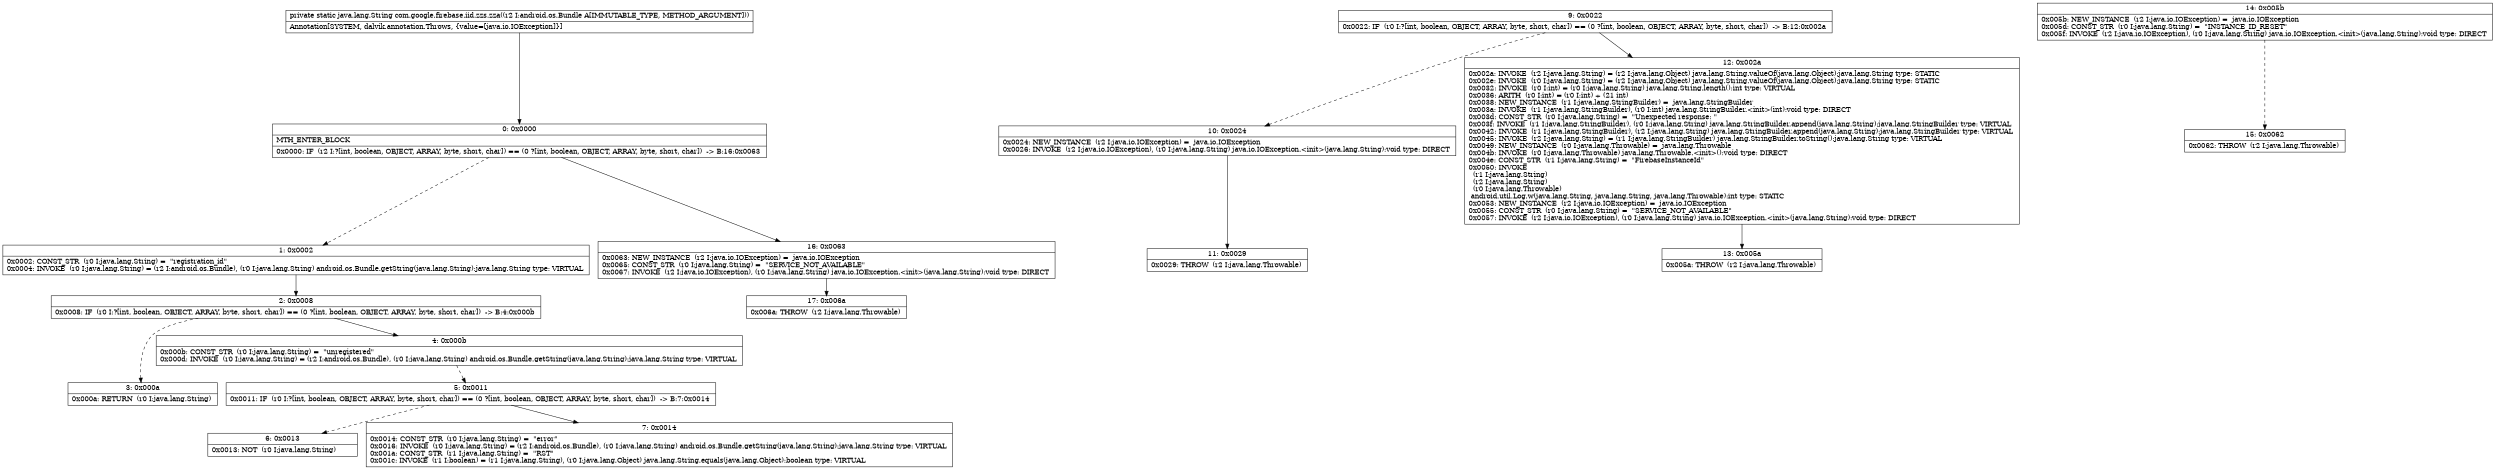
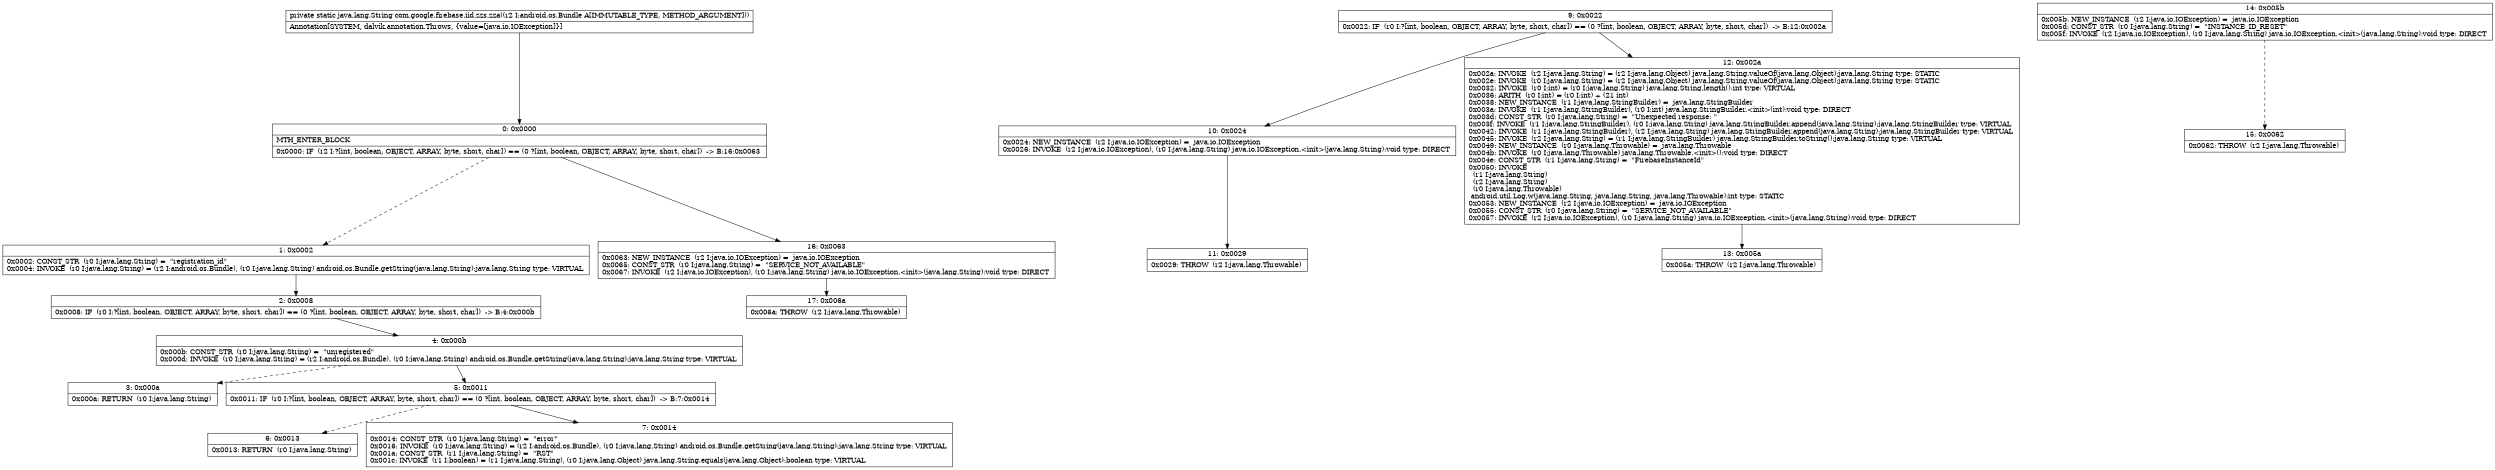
(1406, 75) -> (1406, 75)
(154, 334) -> (285, 374)
(460, 372) -> (460, 372)
(275, 450) -> (283, 450)
